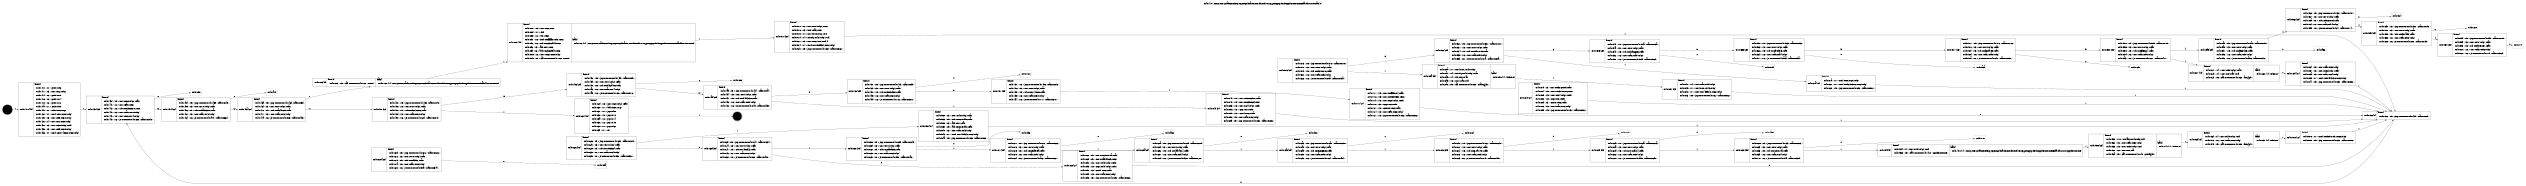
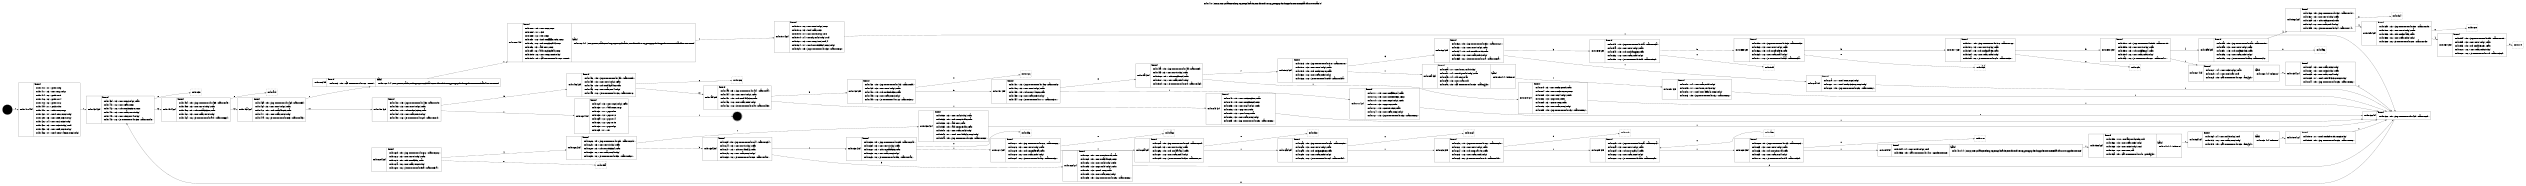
none -> (1169, 76)
(1711, 134) -> (1714, 144)
none -> (503, 154)
